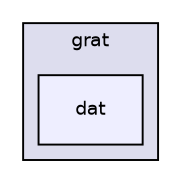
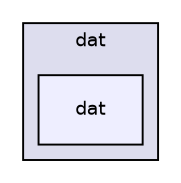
(91, 41) -> (91, 41)
